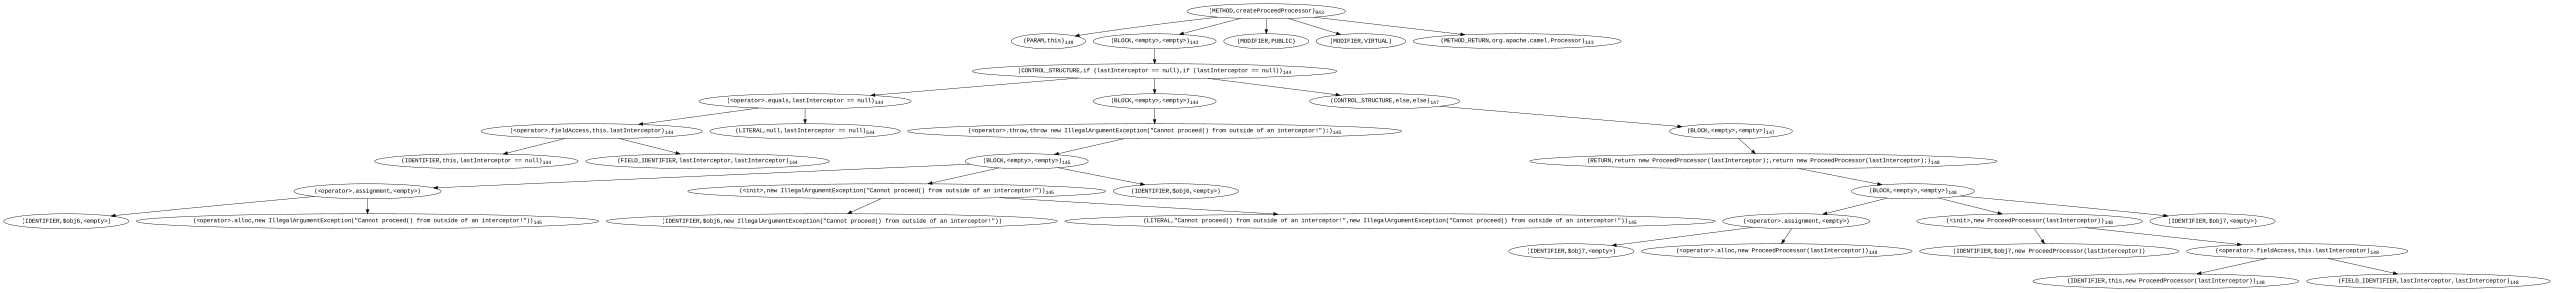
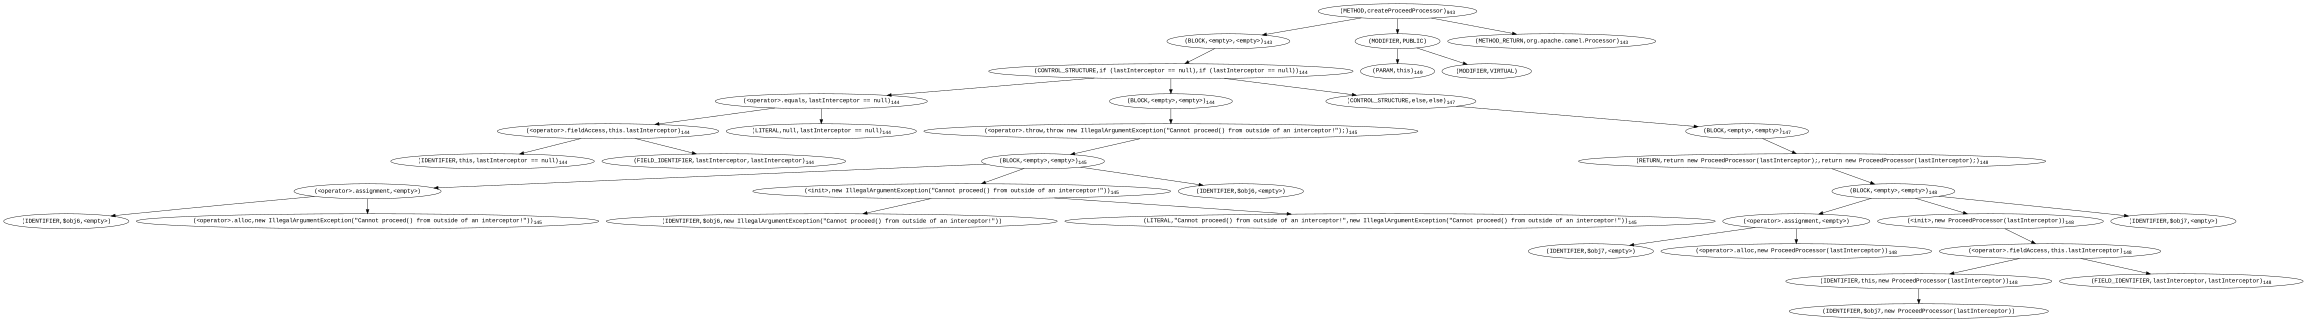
(1148, 26) -> (1398, 54)
(1312, 26) -> (1440, 56)
(870, 131) -> (887, 131)
(2038, 235) -> (1919, 294)
